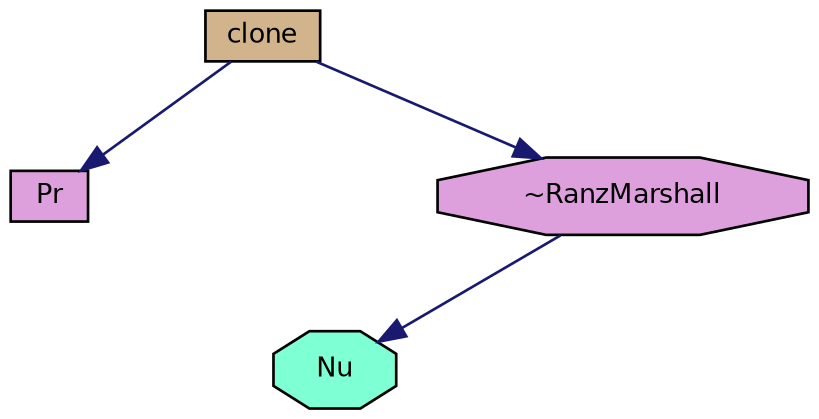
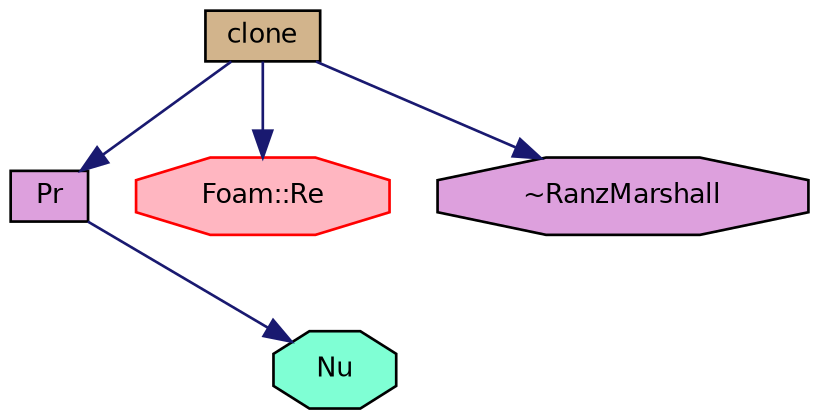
none -> (263, 196)
(481, 282) -> (178, 275)
